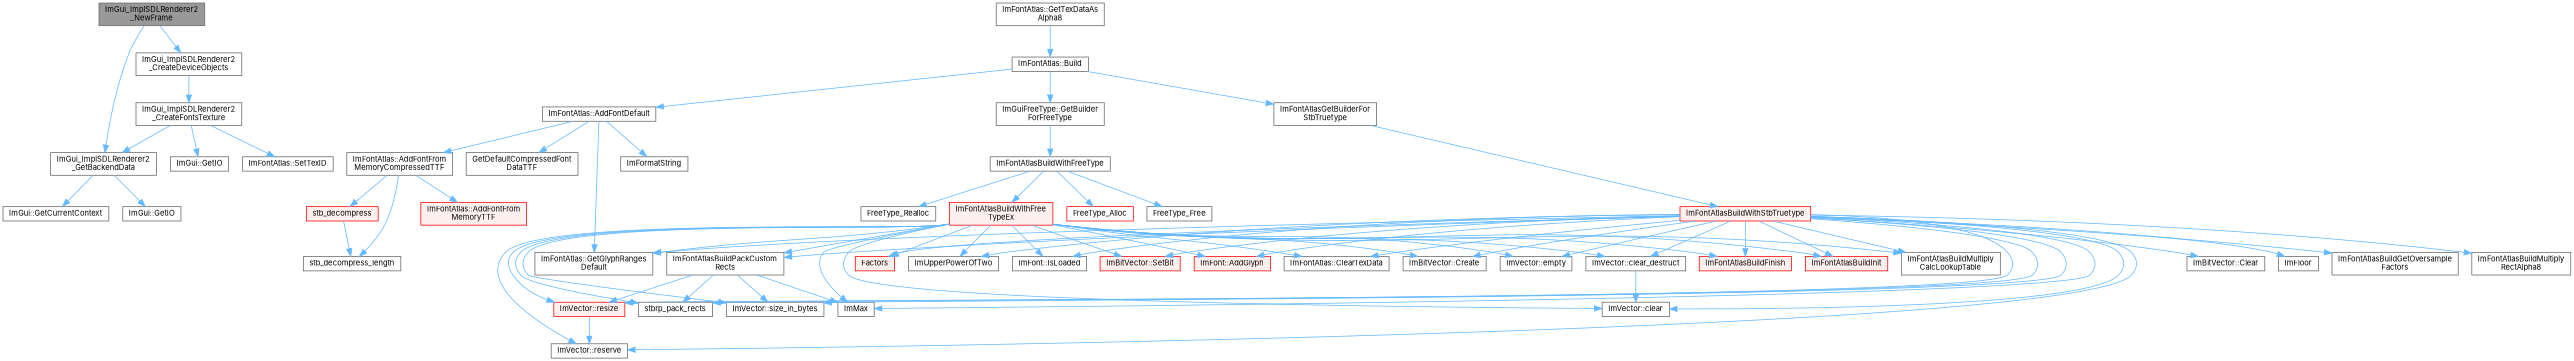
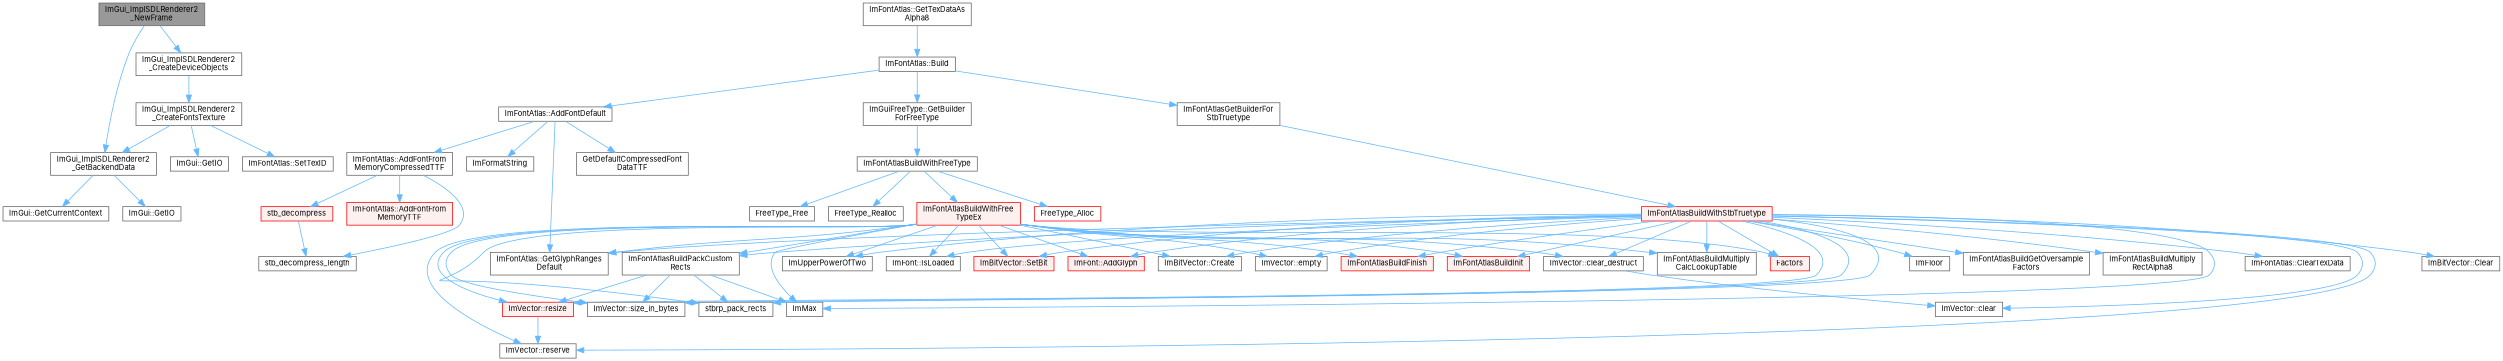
(1210, 243) -> none
(1002, 294) -> none
